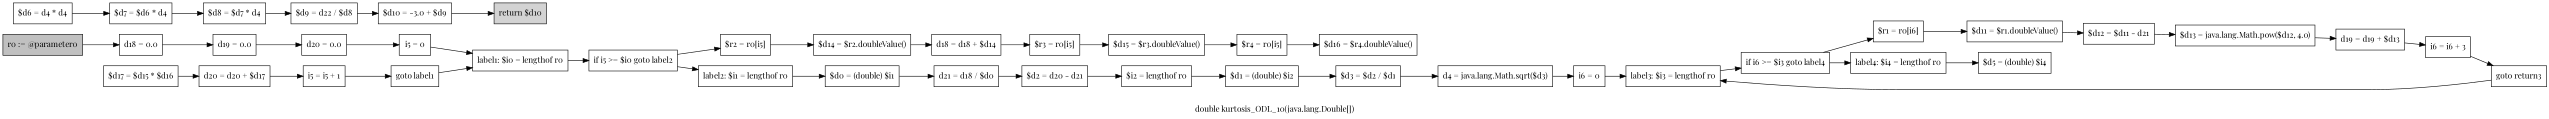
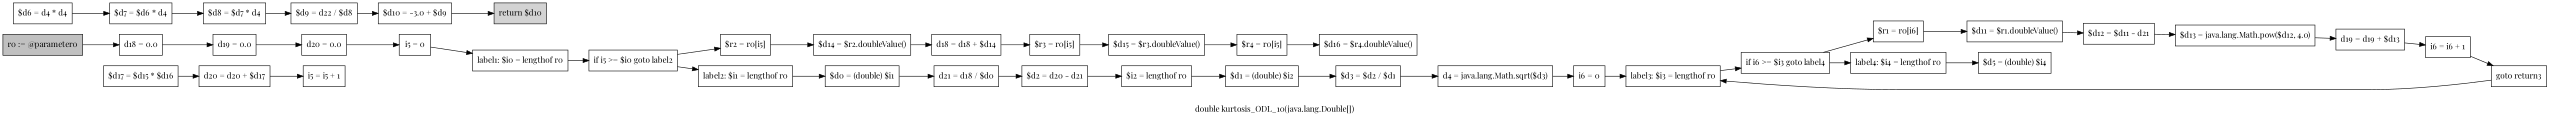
(2448, 47) -> (2448, 47)
(415, 76) -> none
